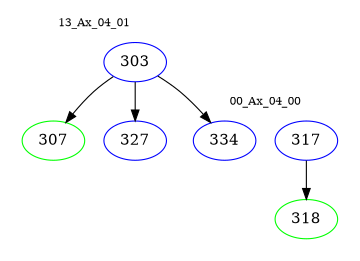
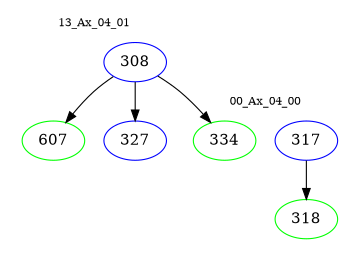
(135, 62) -> (135, 62)
(53, 141) -> (53, 141)
(225, 141) -> (225, 141)
